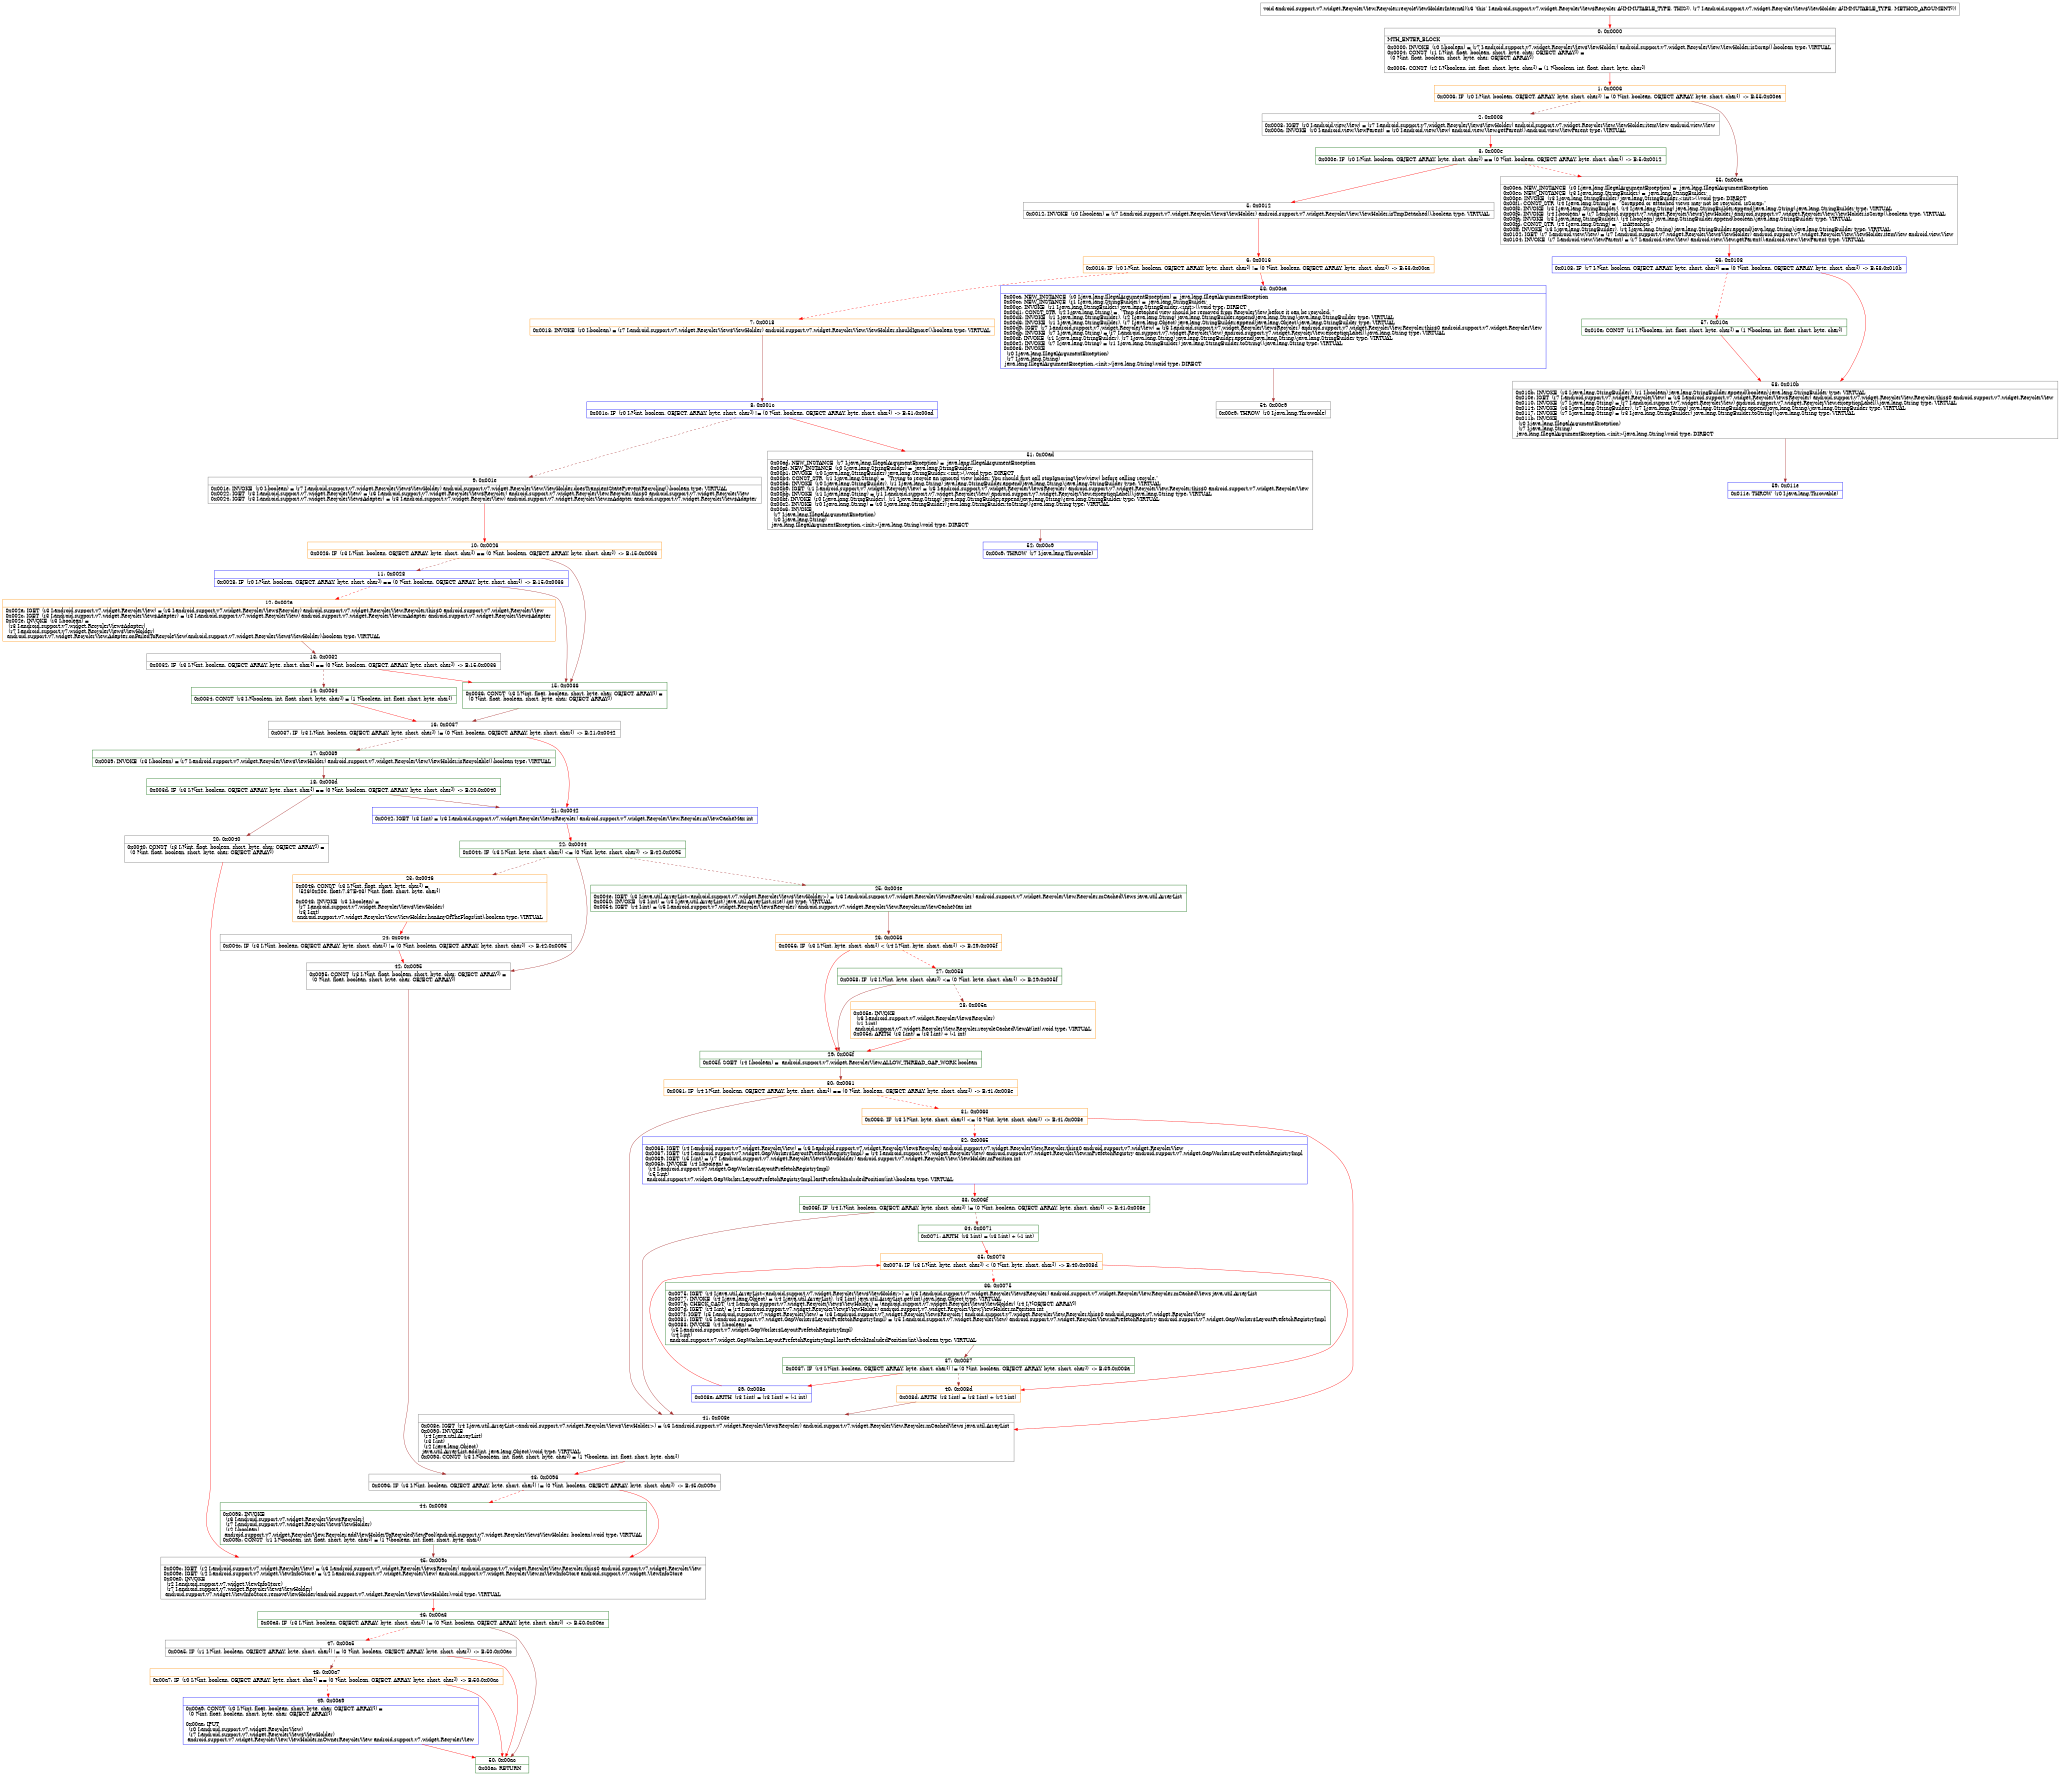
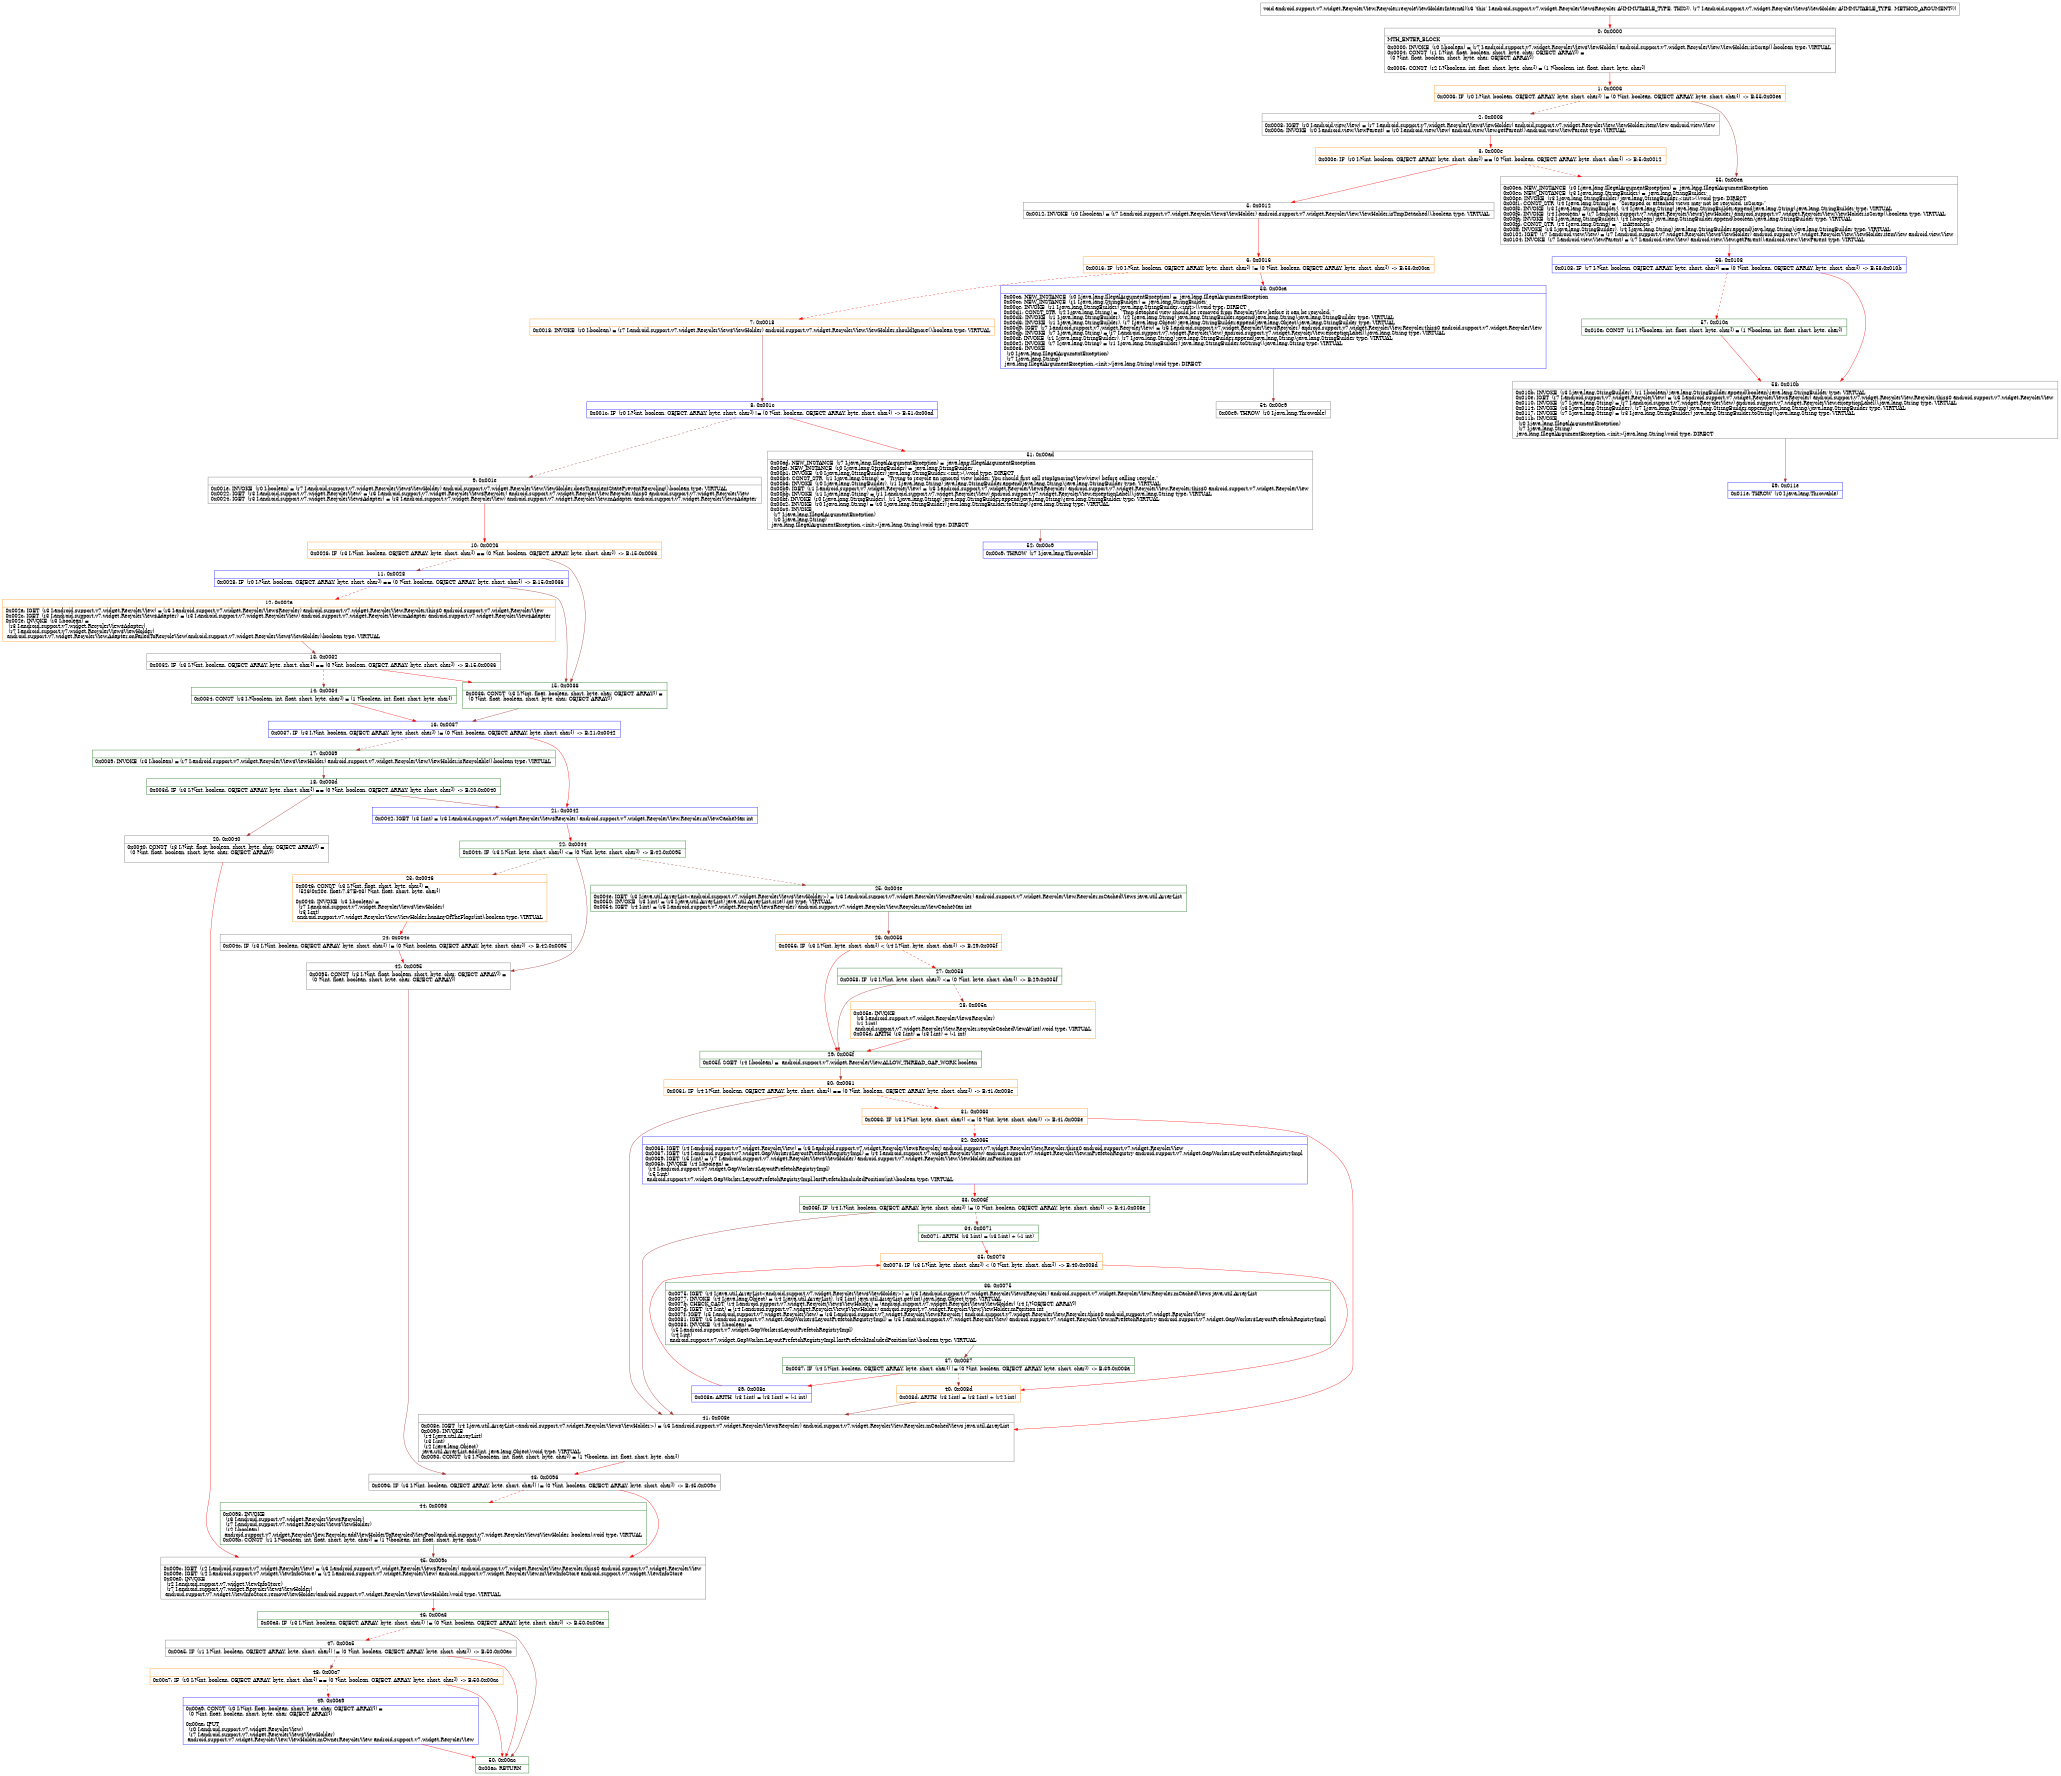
(1491, 156) -> (1491, 156)
(793, 510) -> (793, 510)
(444, 729) -> (444, 729)
(993, 1274) -> none
